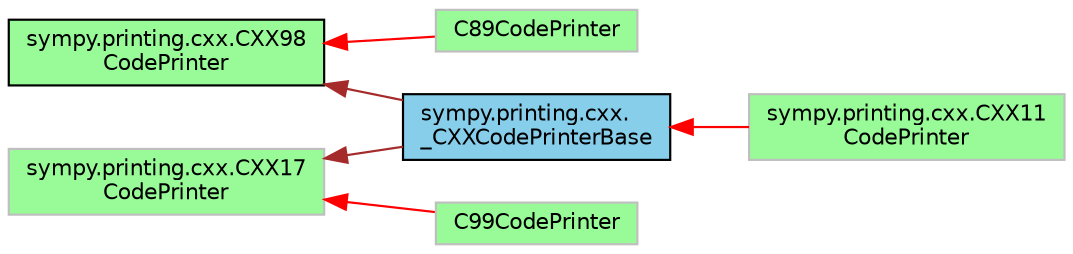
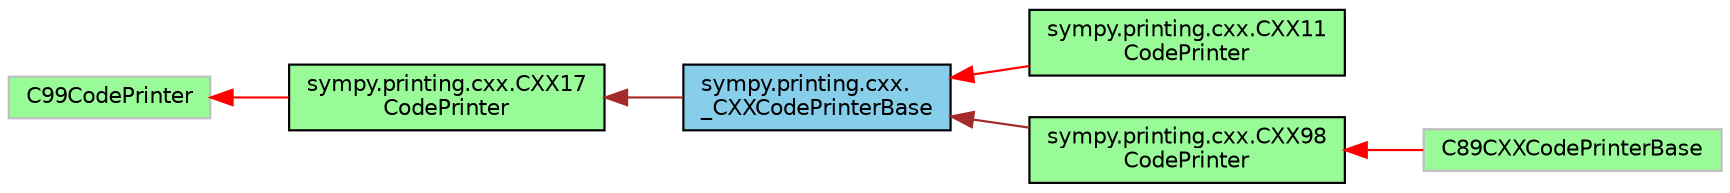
(537, 31) -> (1573, 150)
(375, 95) -> (1001, 124)
(907, 127) -> (1187, 43)
(166, 182) -> (447, 97)
(391, 207) -> (261, 97)
